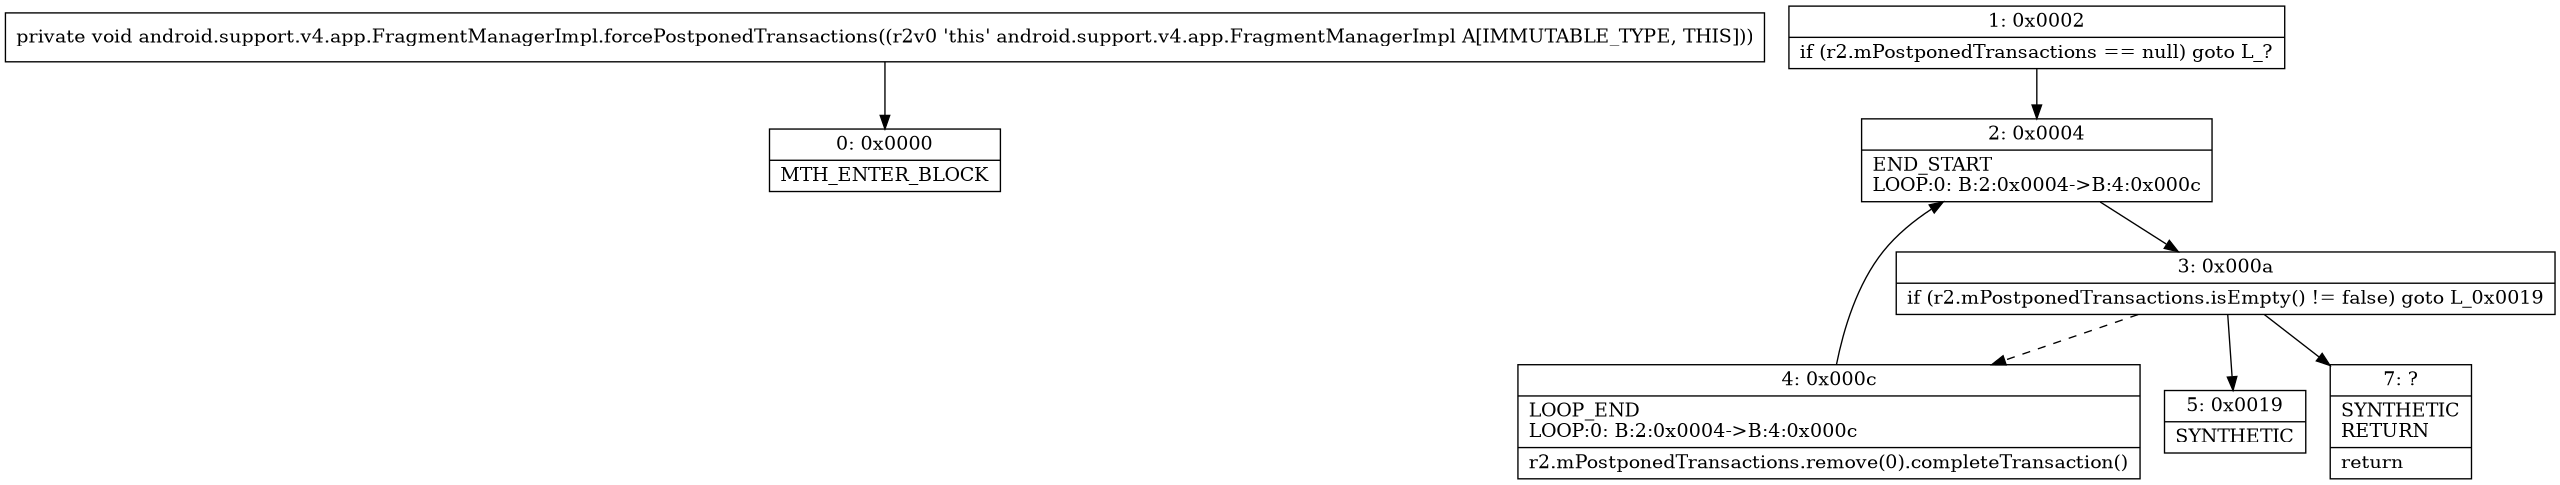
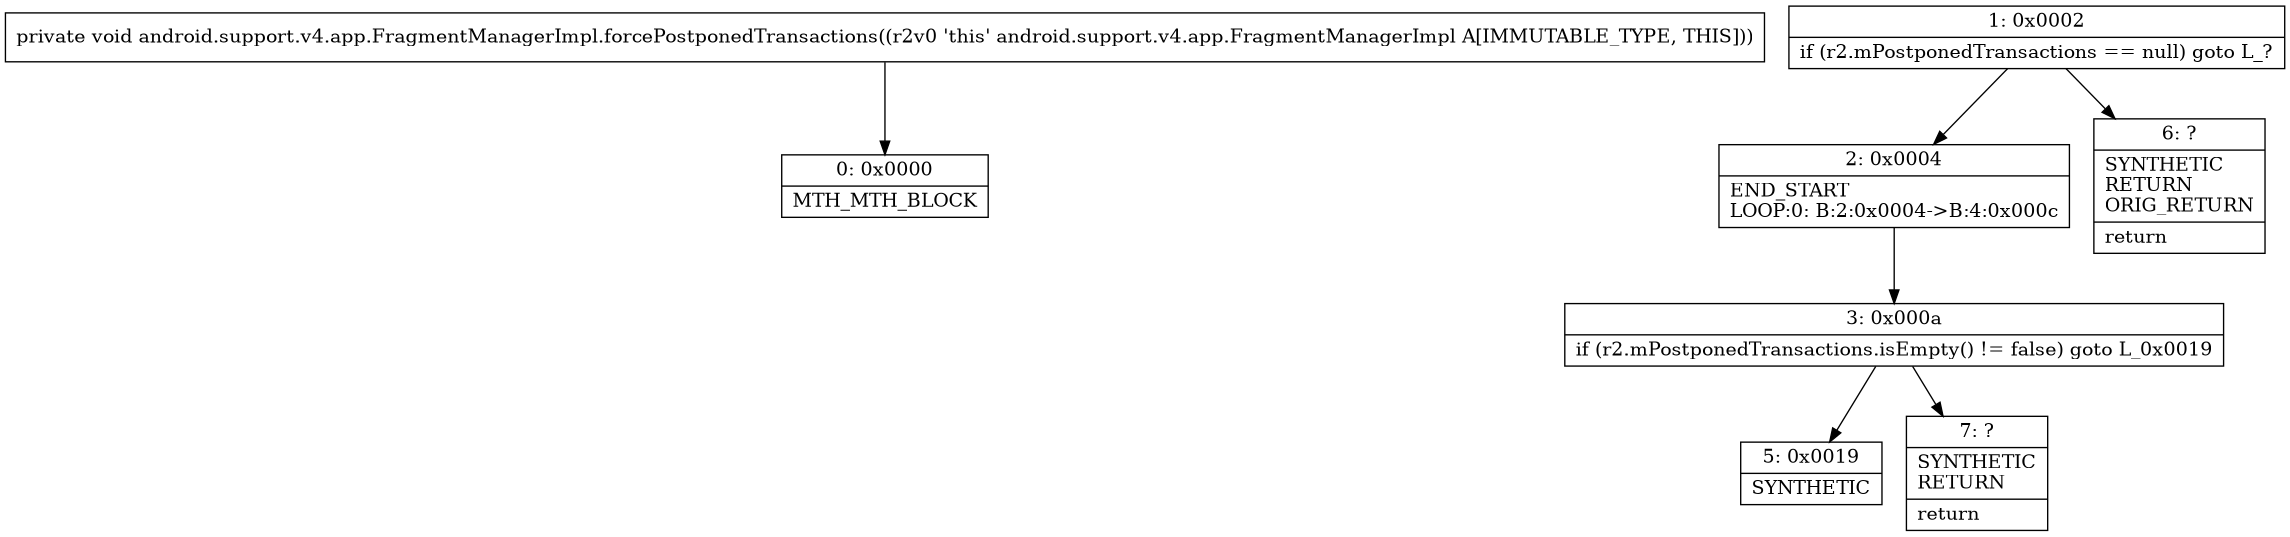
(885, 175) -> (885, 201)
none -> (2179, 186)
(1829, 422) -> none
